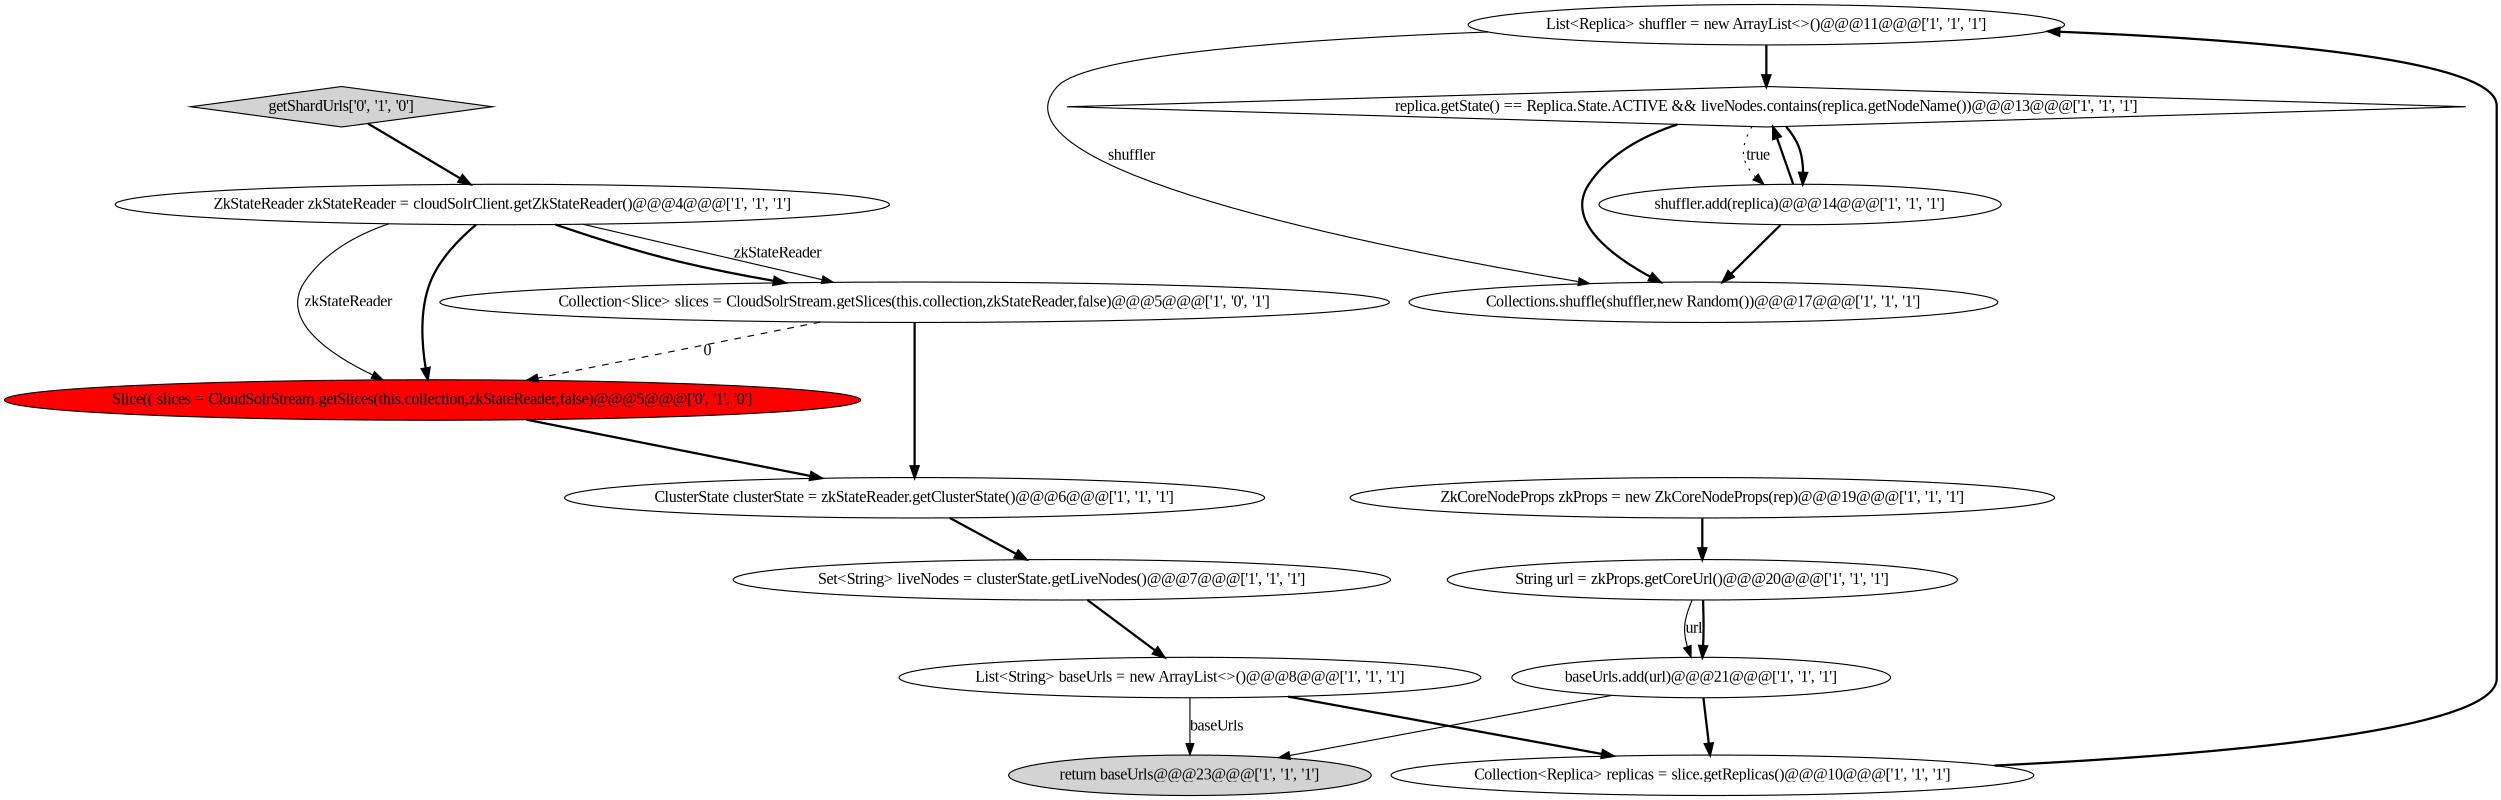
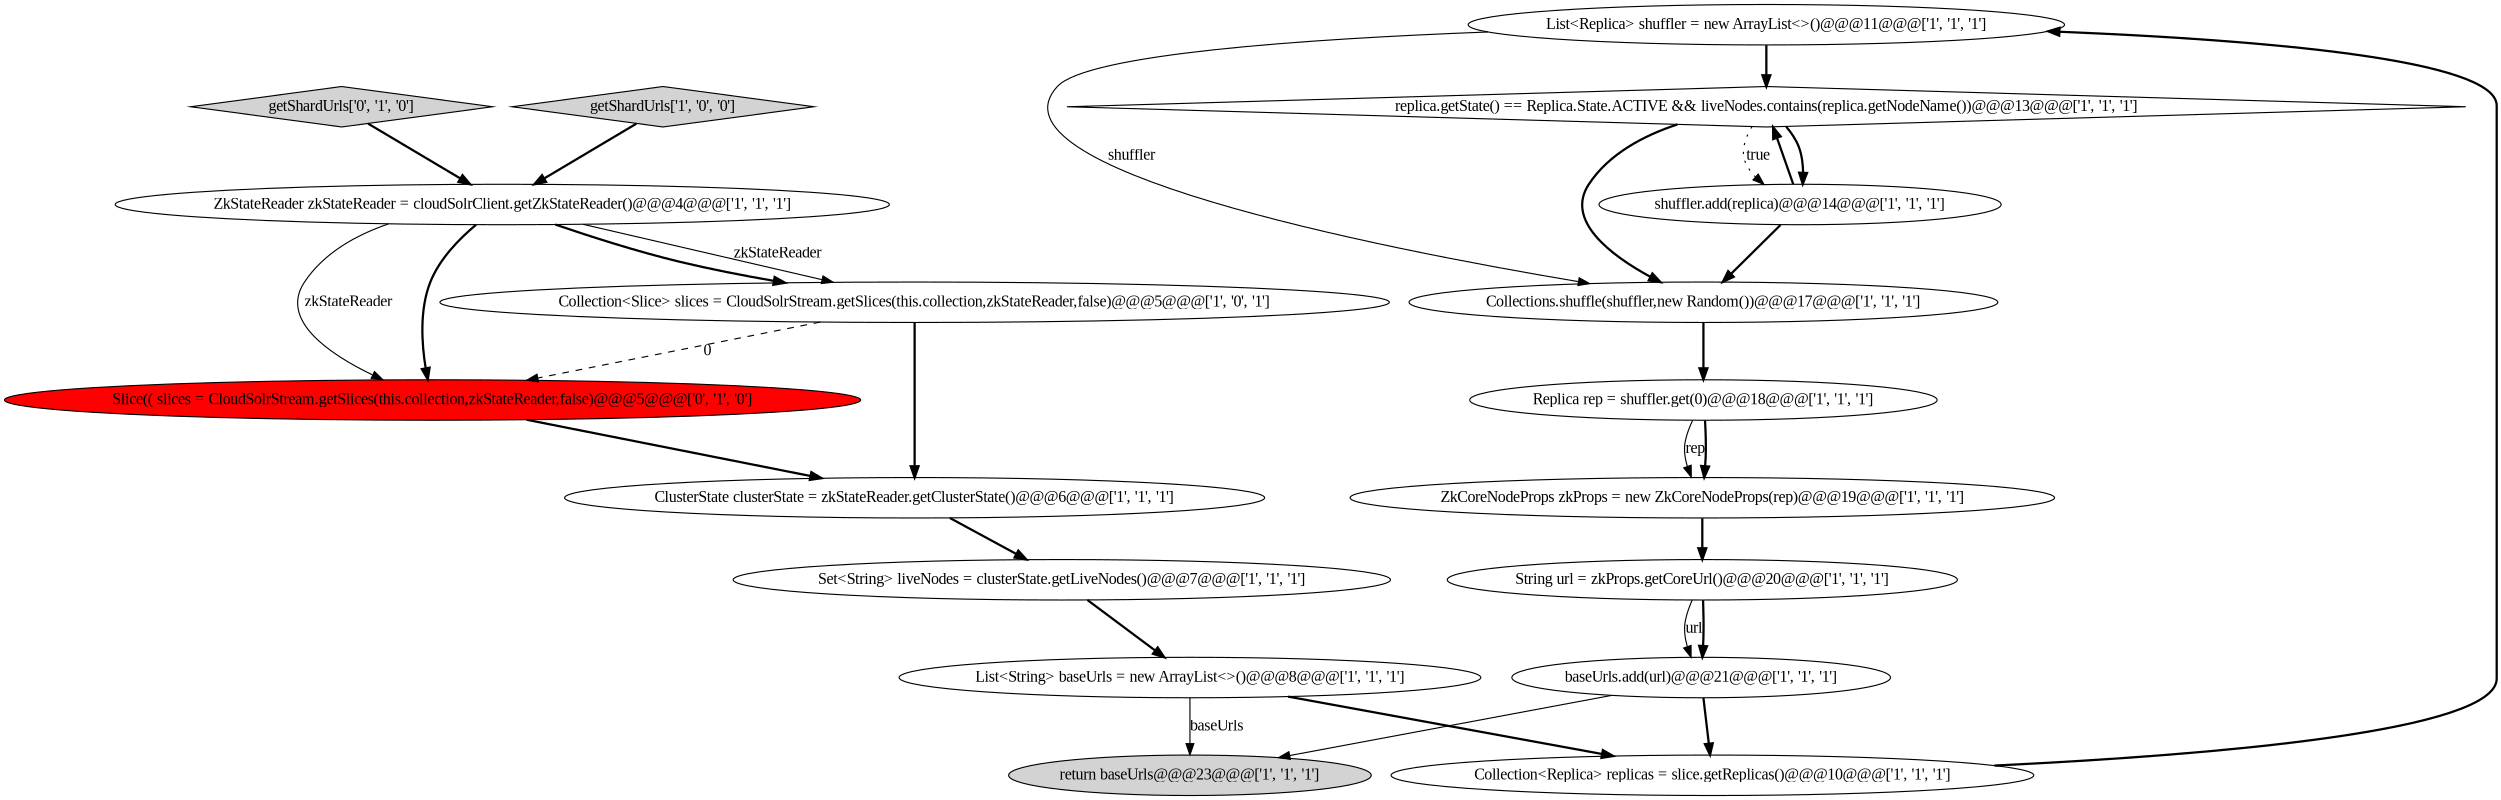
none -> (663, 107)
none -> (1703, 400)
